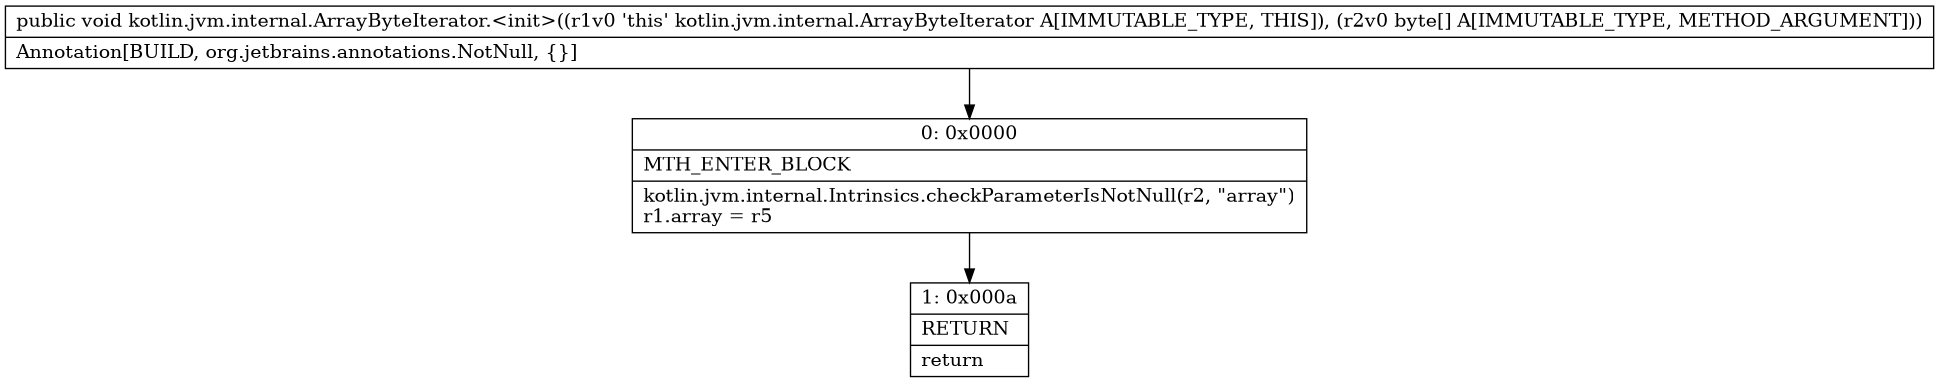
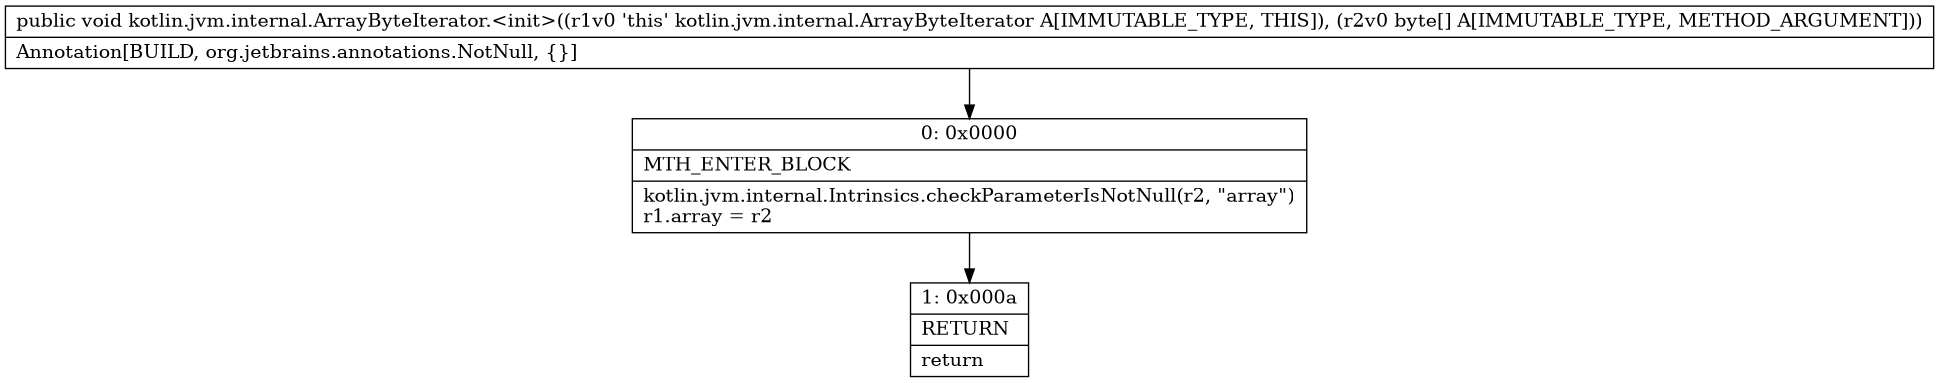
(708, 216) -> (708, 216)
